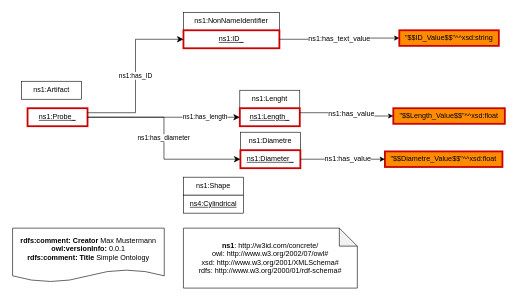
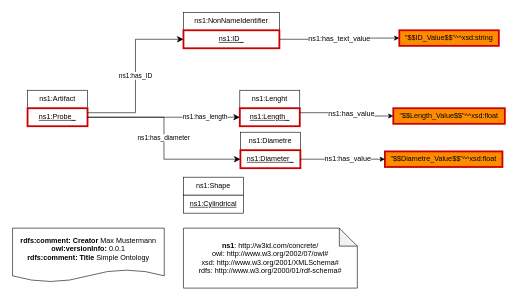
(51, 90) -> (57, 99)
(213, 204) -> (213, 204)
